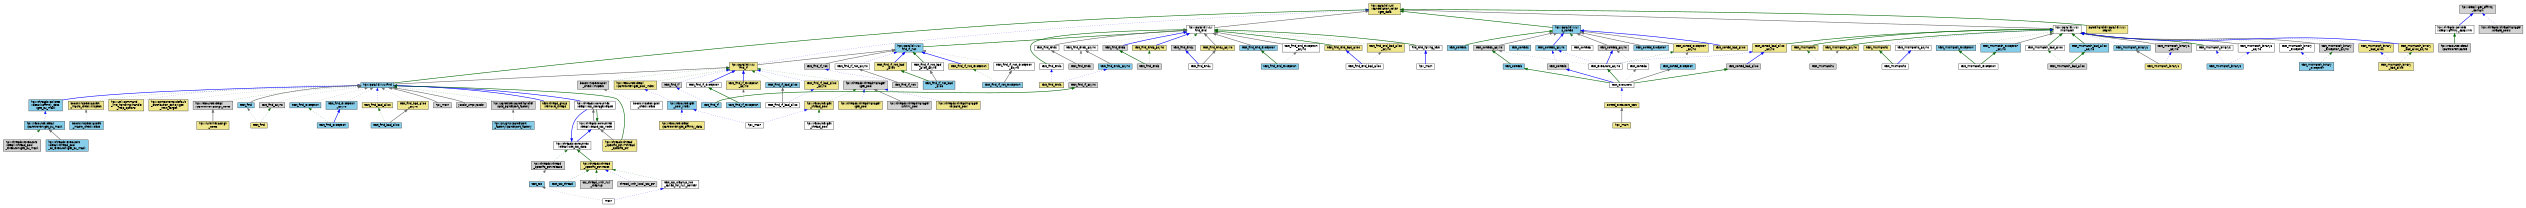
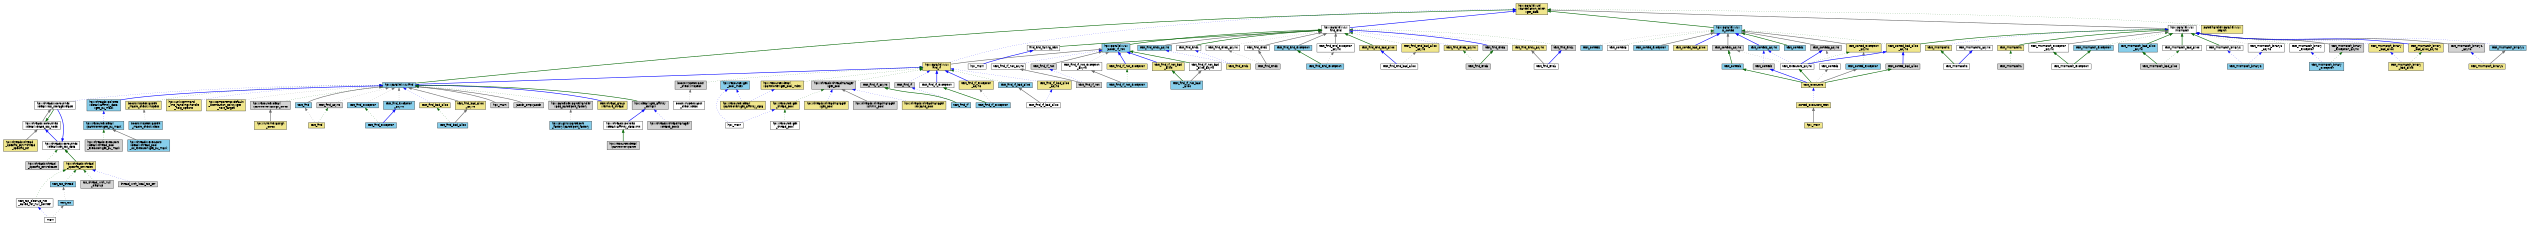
(1745, 13) -> (1876, 13)
(1290, 19) -> (1431, 19)
none -> (1816, 36)
(2161, 39) -> (2223, 39)
(1171, 40) -> (1402, 38)
(1211, 40) -> (1440, 36)
(909, 48) -> (1116, 48)
(1841, 48) -> none
(2001, 48) -> (2049, 48)
(1679, 57) -> (1846, 58)
(1099, 58) -> (1222, 38)
(560, 76) -> (668, 76)
(1622, 85) -> (1813, 85)
(529, 90) -> (534, 89)
(494, 91) -> (226, 89)
(395, 95) -> (435, 95)
(660, 96) -> (761, 96)
(541, 177) -> (65, 195)
